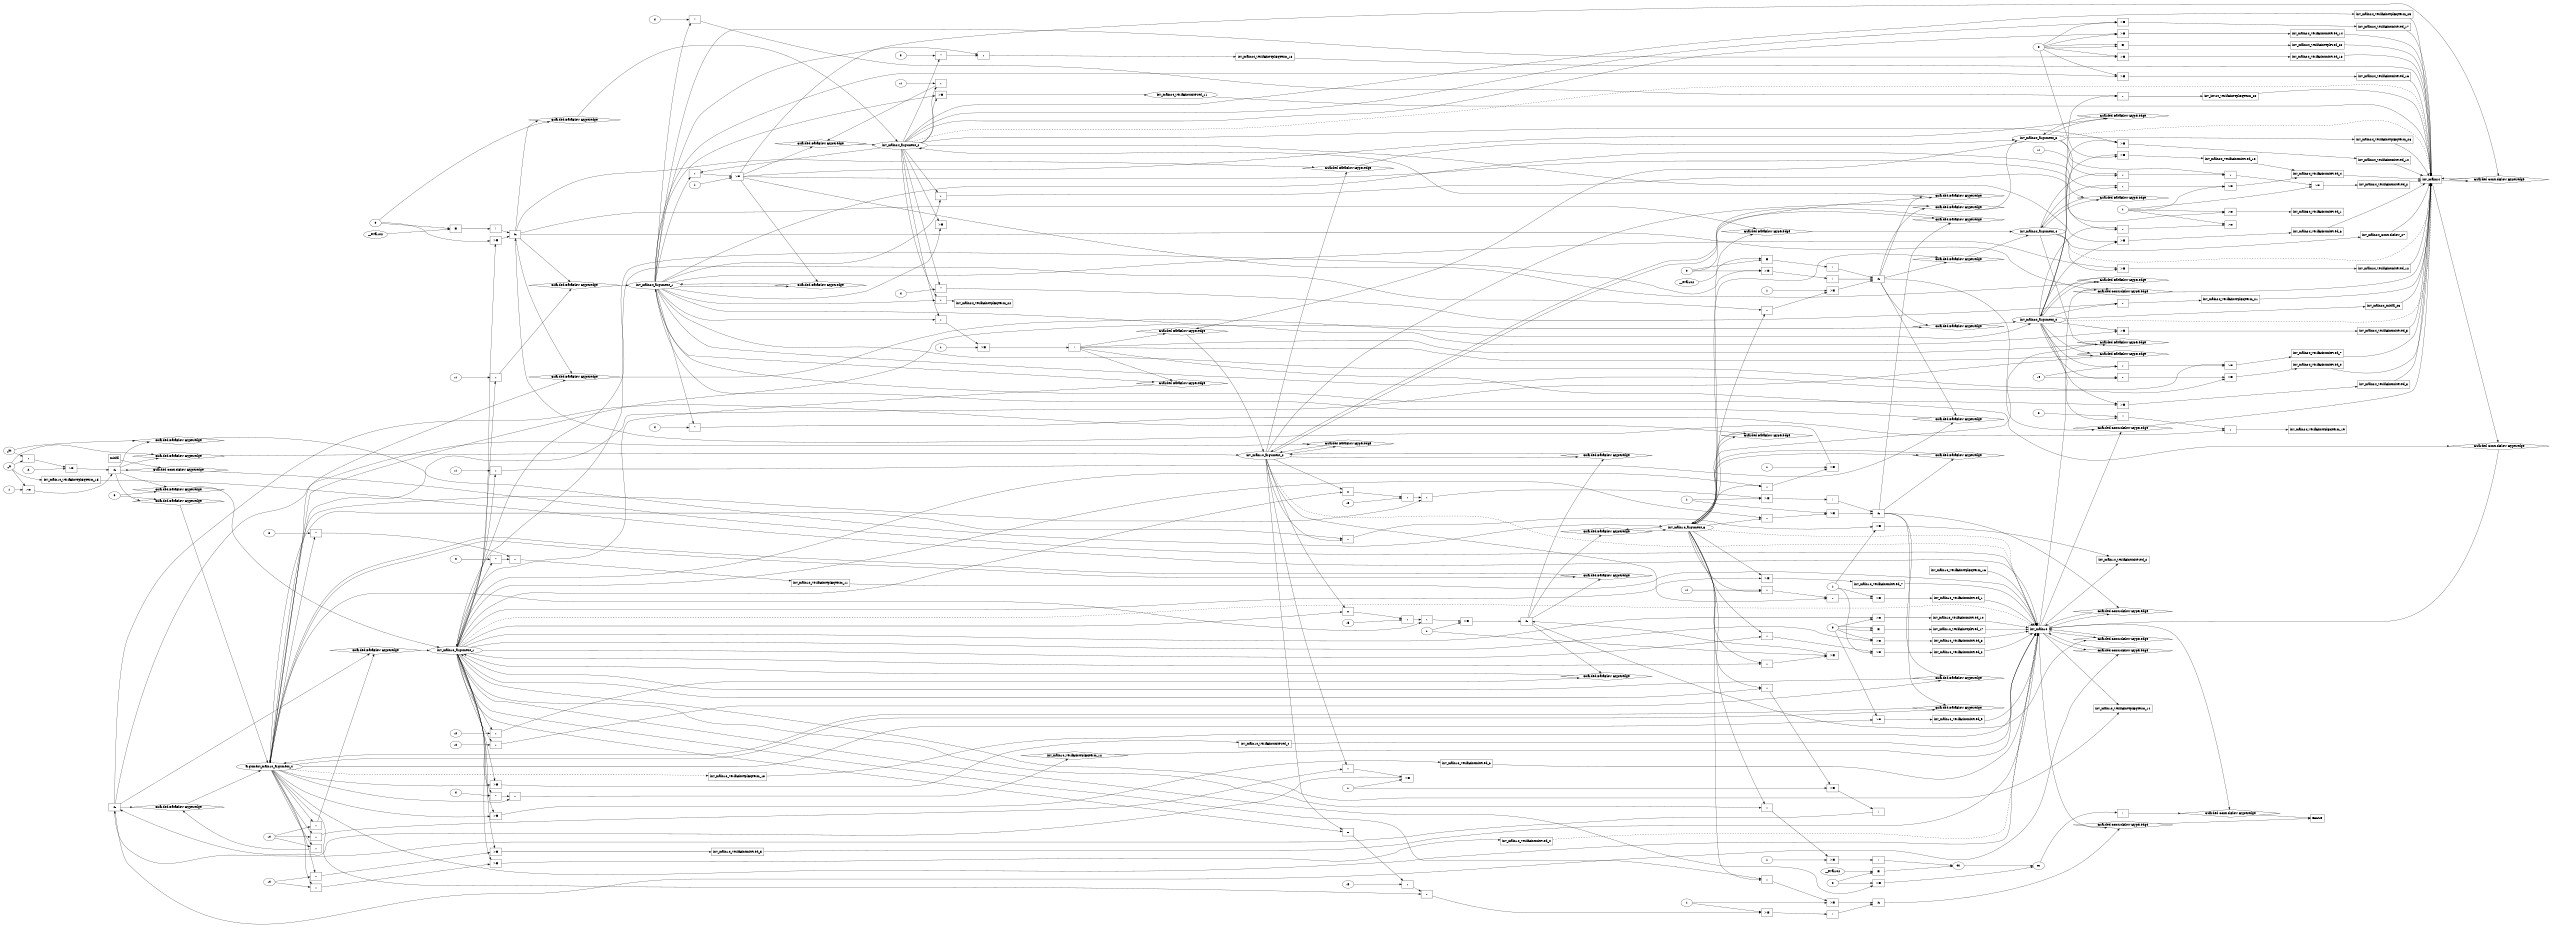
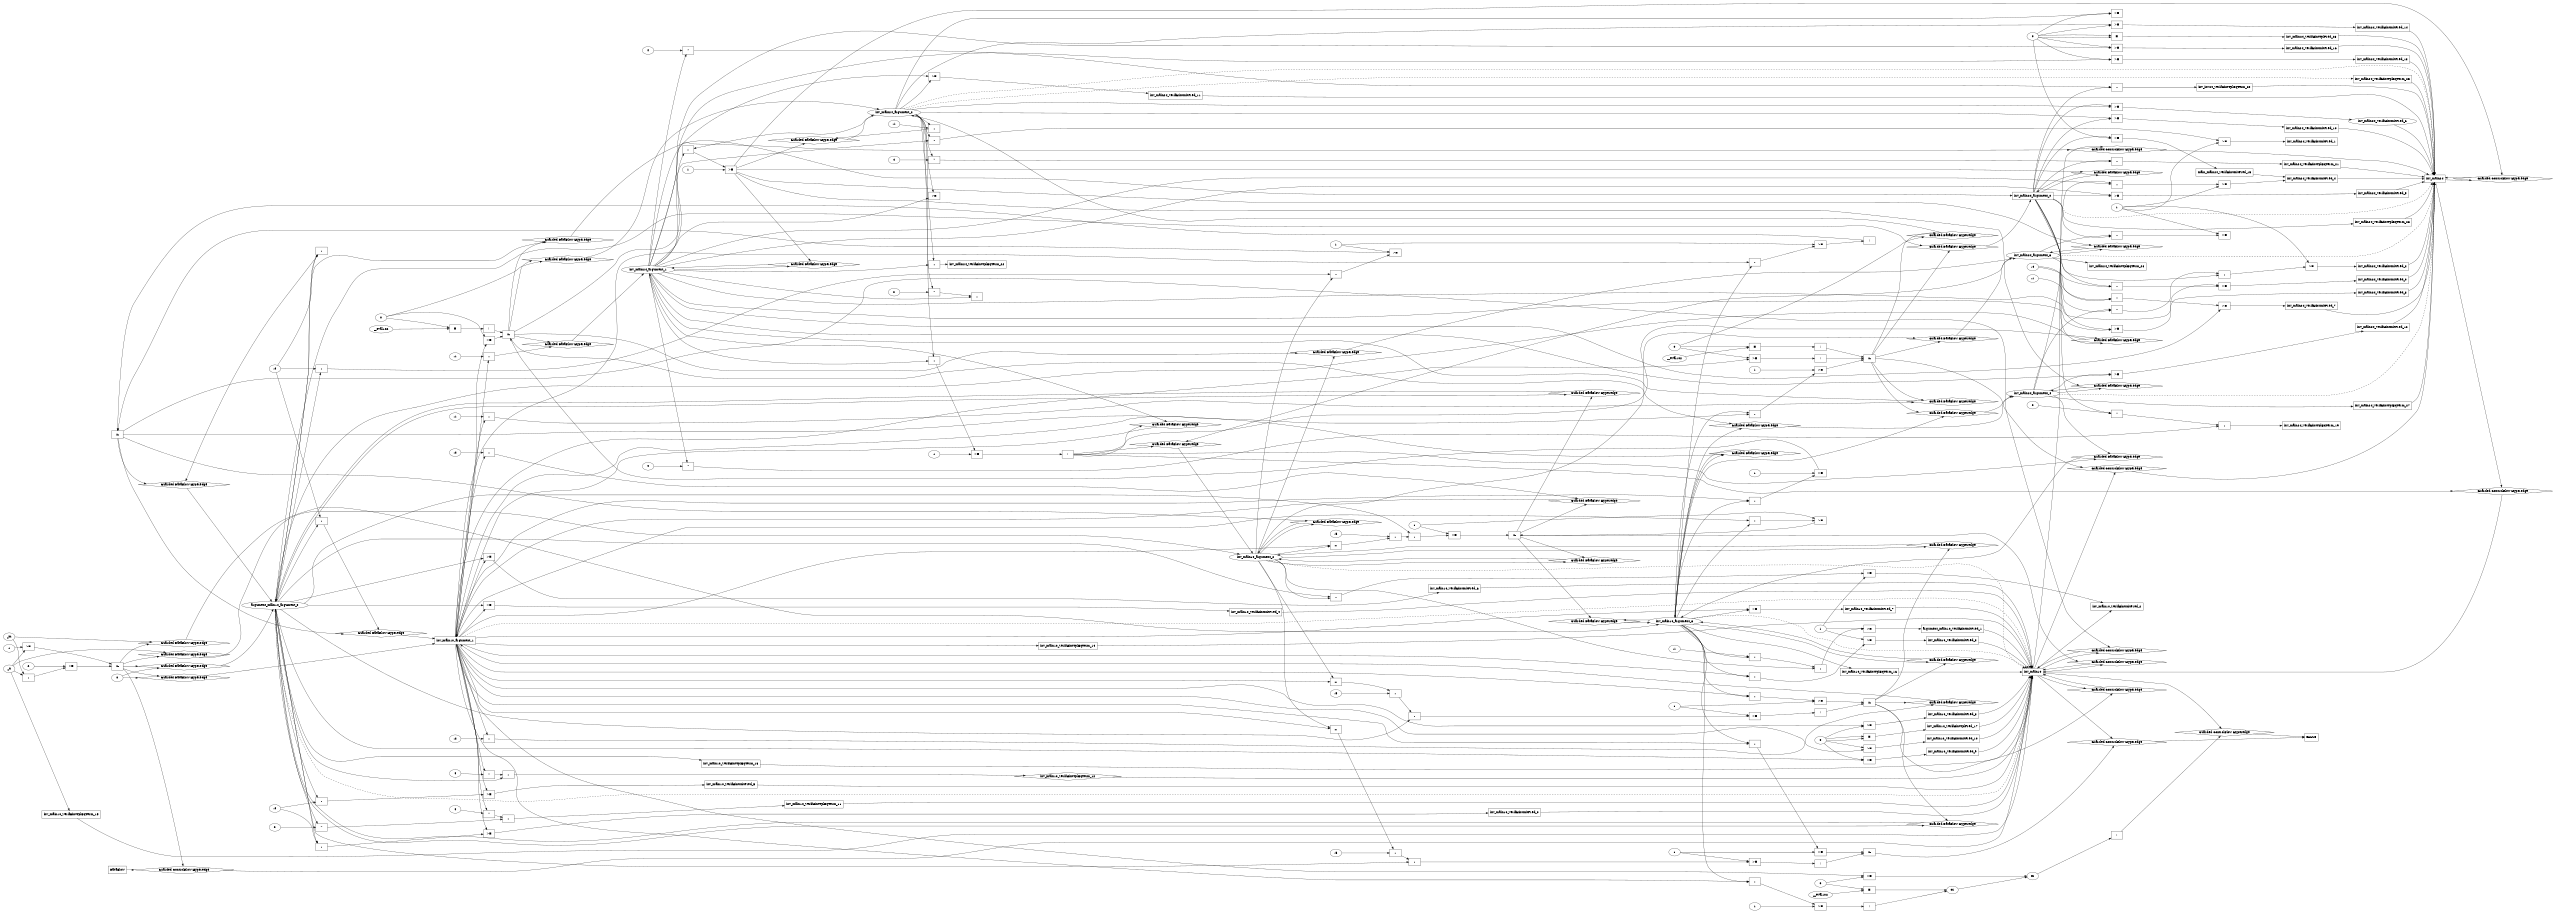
(2384, 27) -> none
(1622, 52) -> (1629, 77)
(1265, 57) -> none
(1182, 95) -> (1175, 95)
(2414, 155) -> none
(2230, 159) -> (2224, 172)
(2317, 212) -> (2311, 142)
(2317, 232) -> (2383, 121)
(2384, 235) -> (2383, 406)
(2384, 306) -> (2383, 222)
(2039, 320) -> (2033, 196)
(115, 459) -> (117, 870)
(1958, 598) -> (1952, 629)
none -> (1767, 644)
(456, 650) -> (455, 641)
(2080, 668) -> (1576, 637)
(499, 775) -> (432, 757)
(1878, 834) -> (1837, 811)
(1230, 869) -> (1130, 794)
